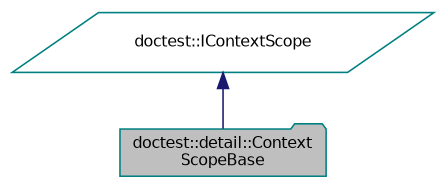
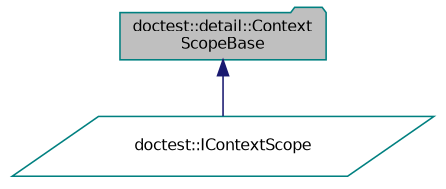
(223, 109) -> (223, 96)
